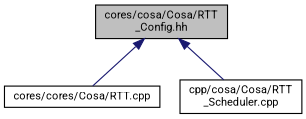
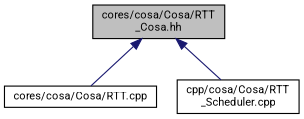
(162, 22) -> (159, 22)
(82, 97) -> (80, 97)
